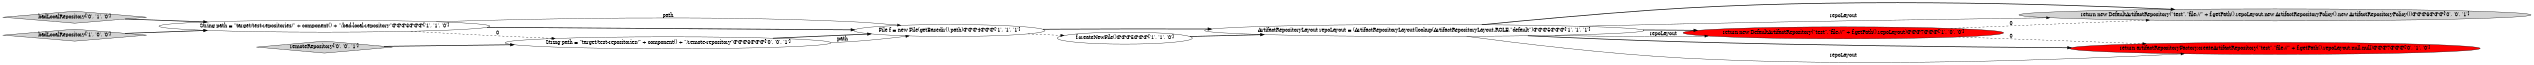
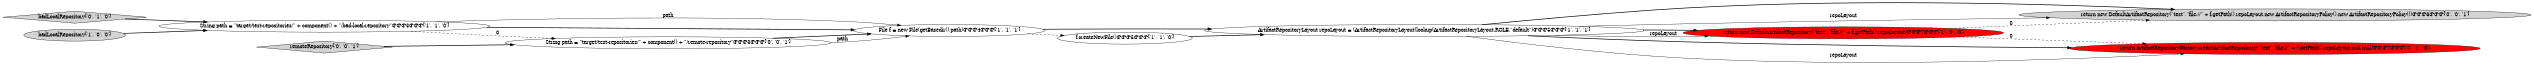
(75, 35) -> (75, 35)
